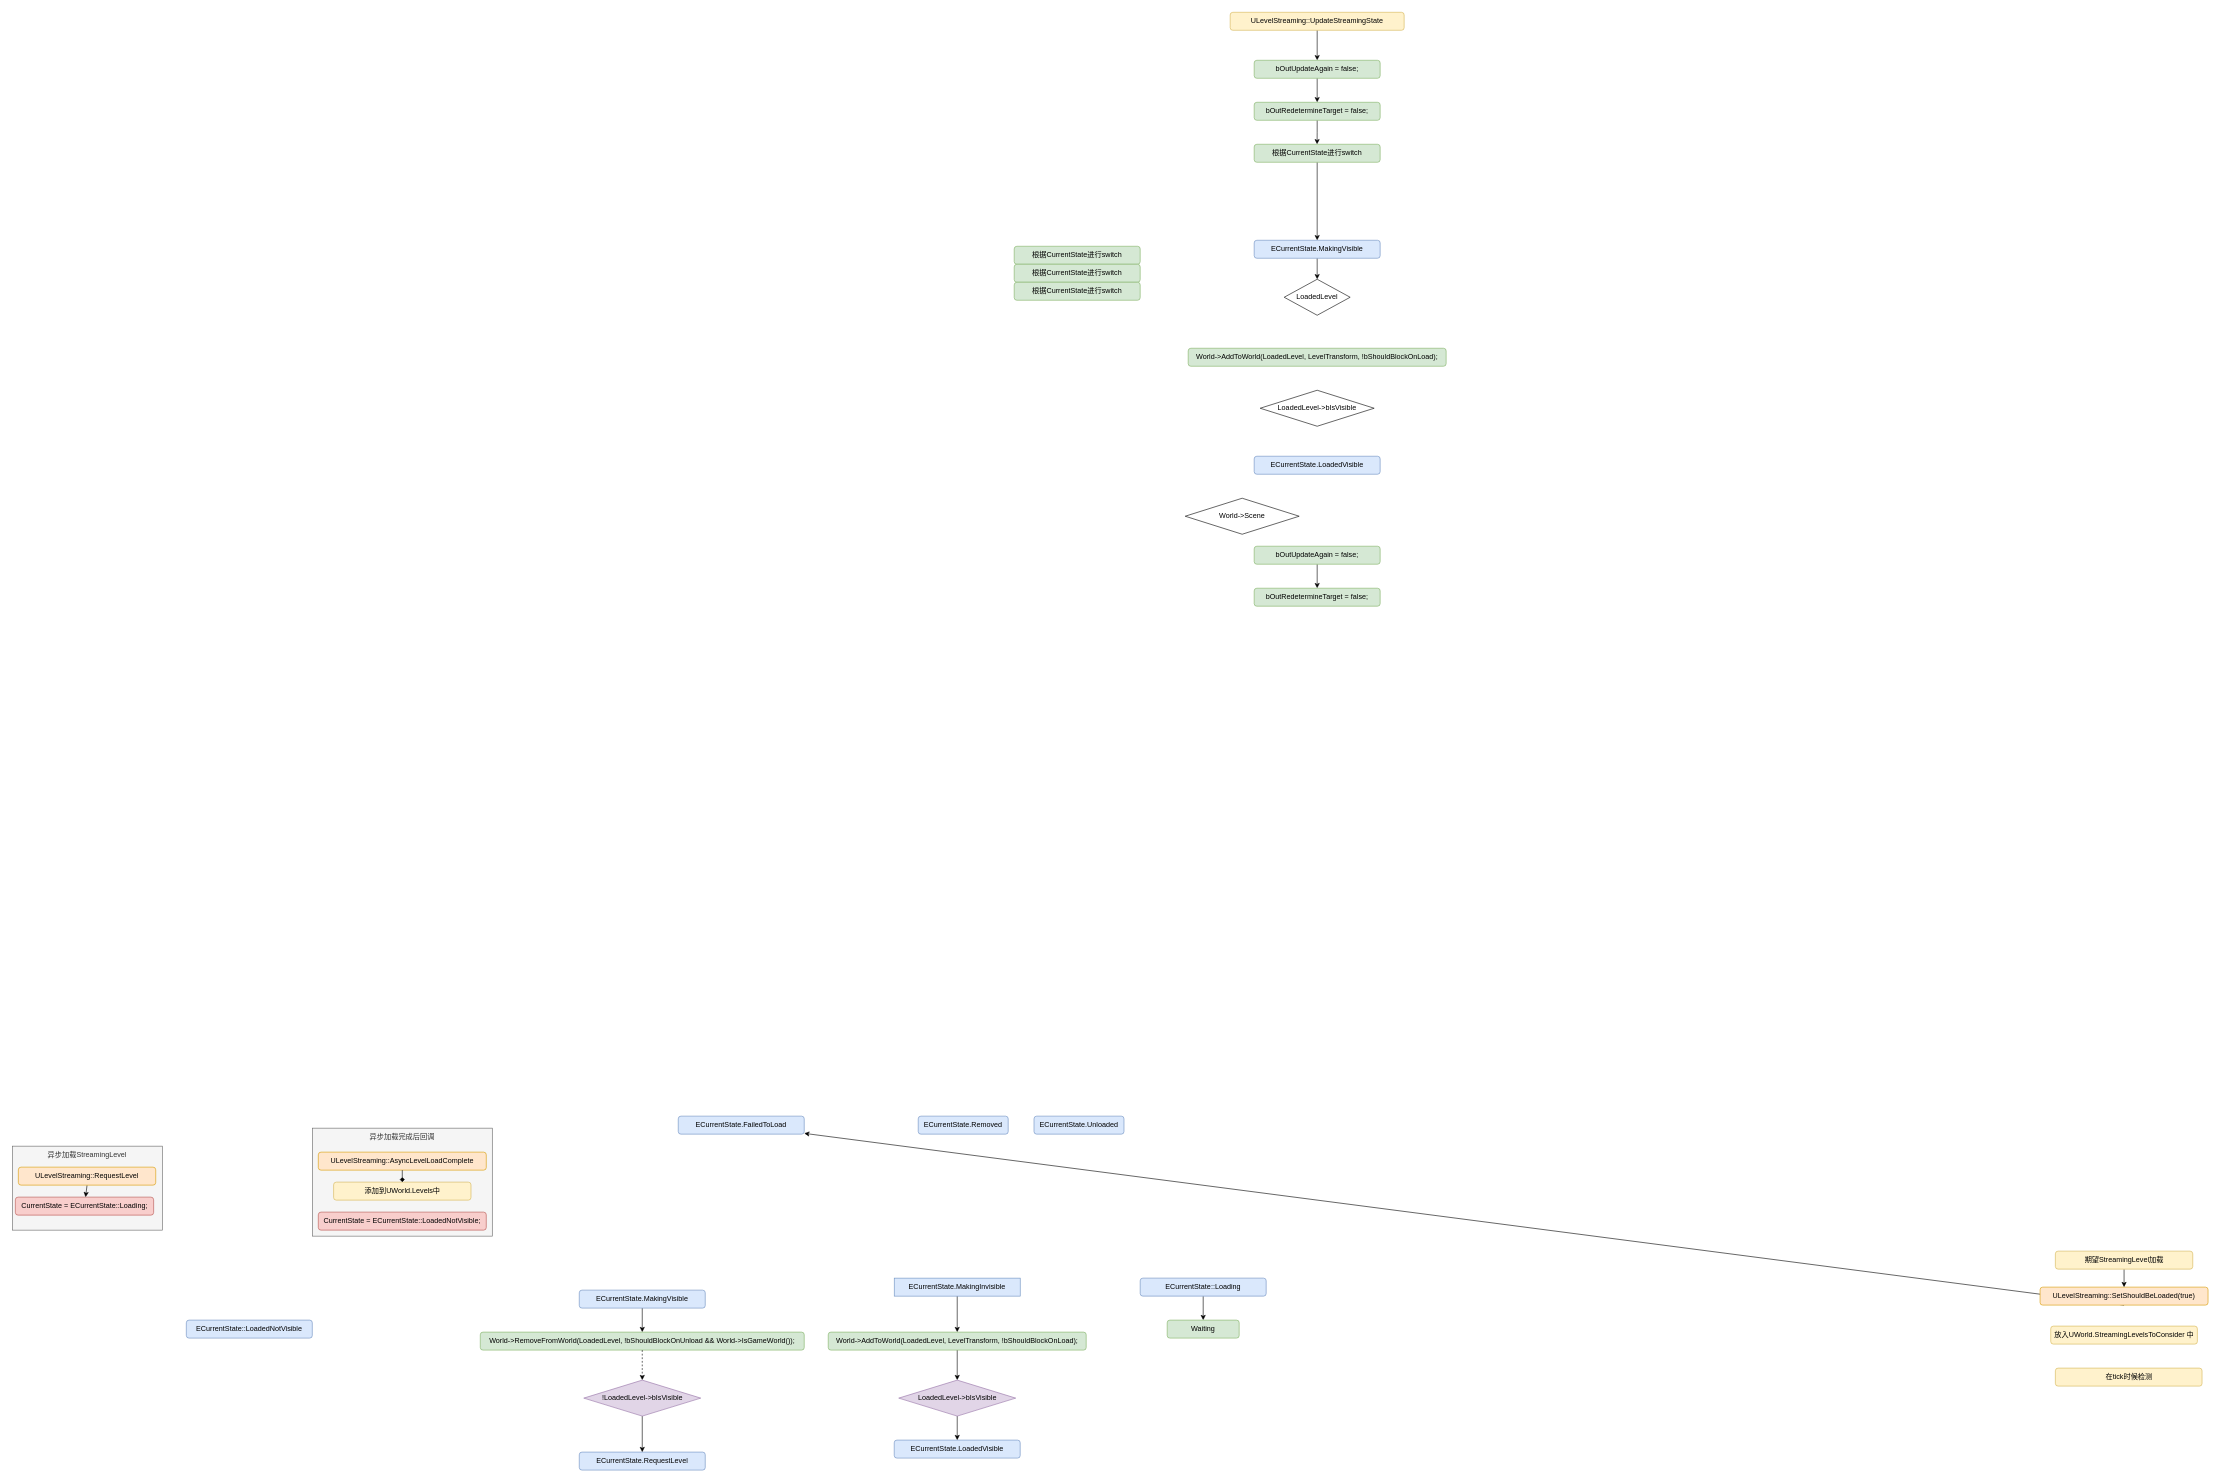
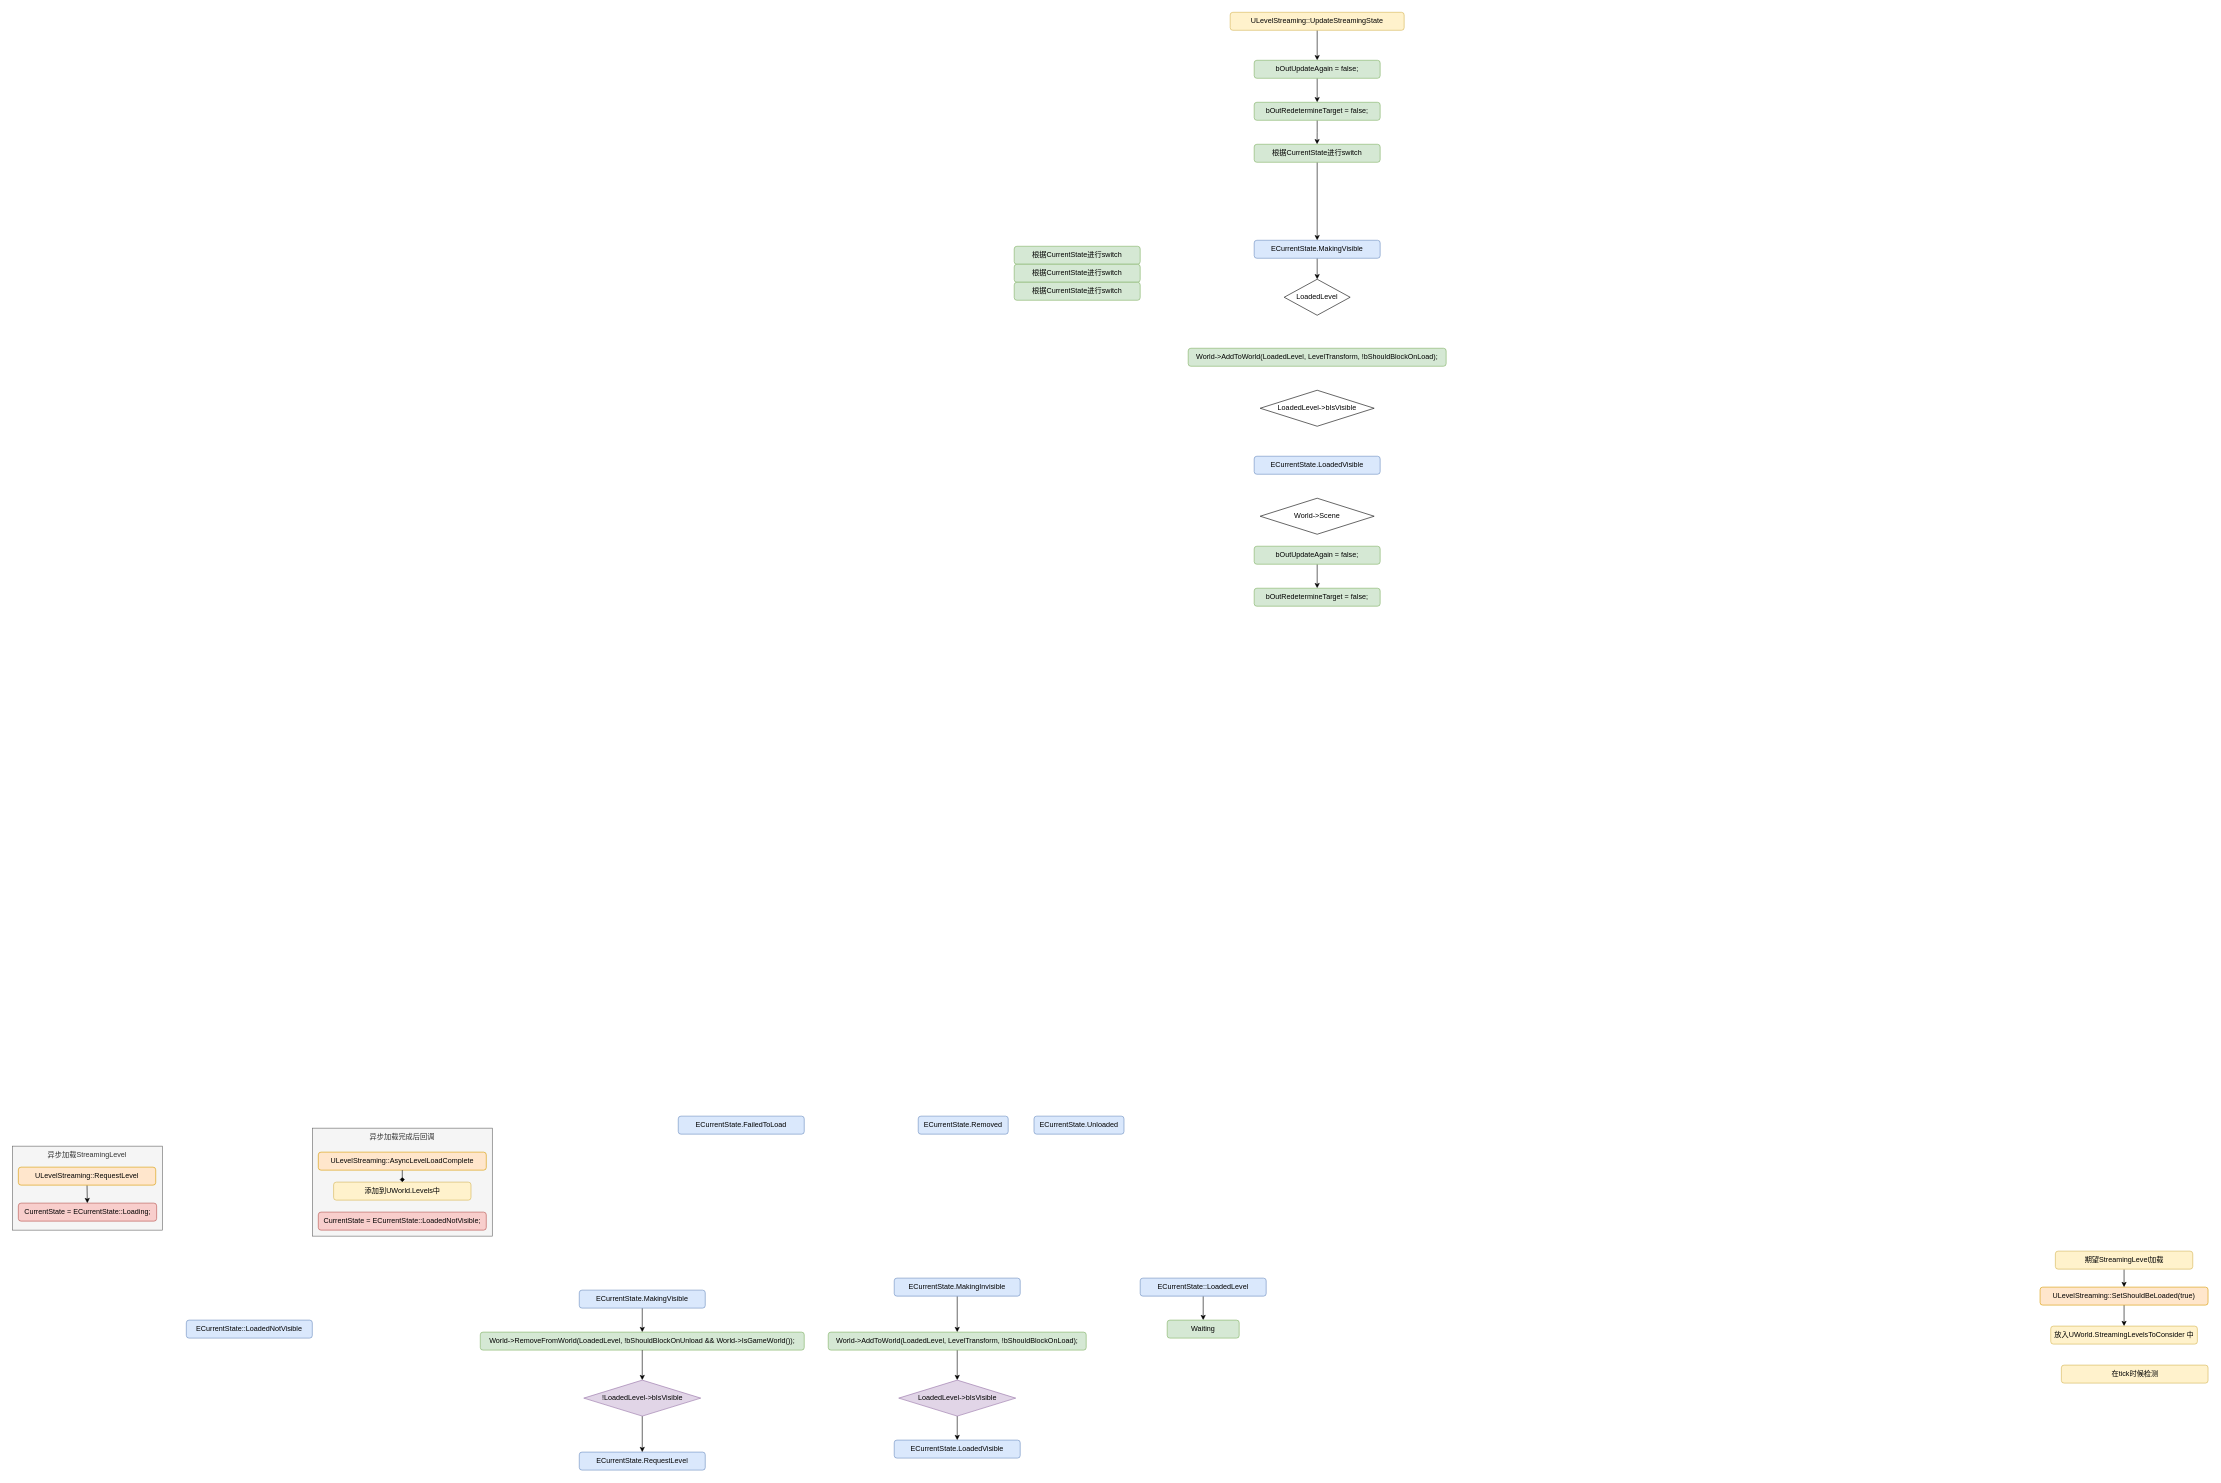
(1242, 516) -> (1317, 516)
(84, 1206) -> (87, 1212)
(1422, 1214) -> (2124, 1320)
(957, 1287) -> (957, 1287)
(1203, 1287) -> (1203, 1287)
(642, 1363) -> (642, 1363)
(2129, 1377) -> (2135, 1374)
